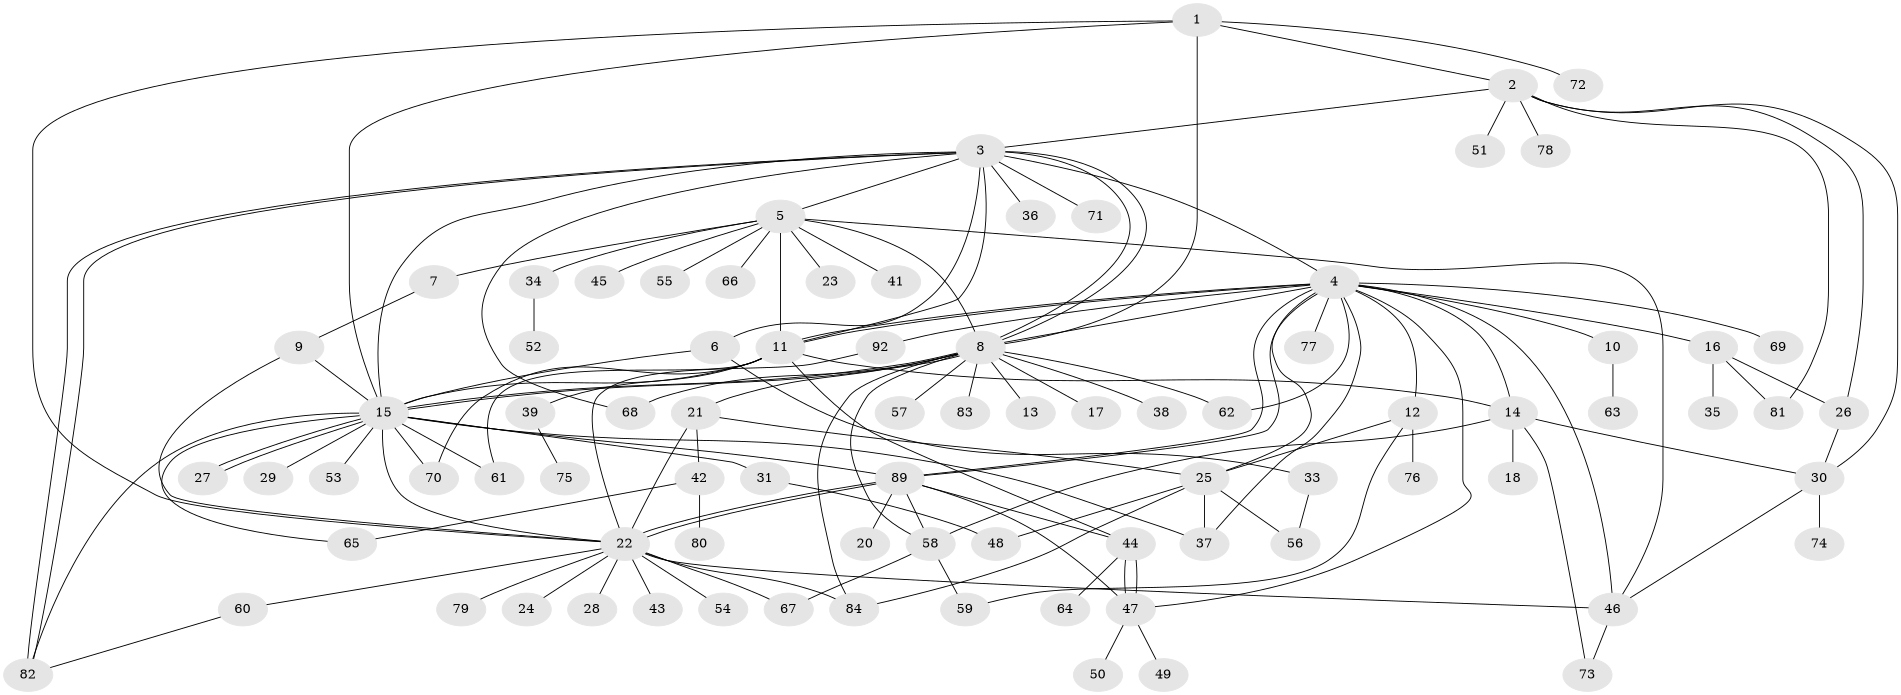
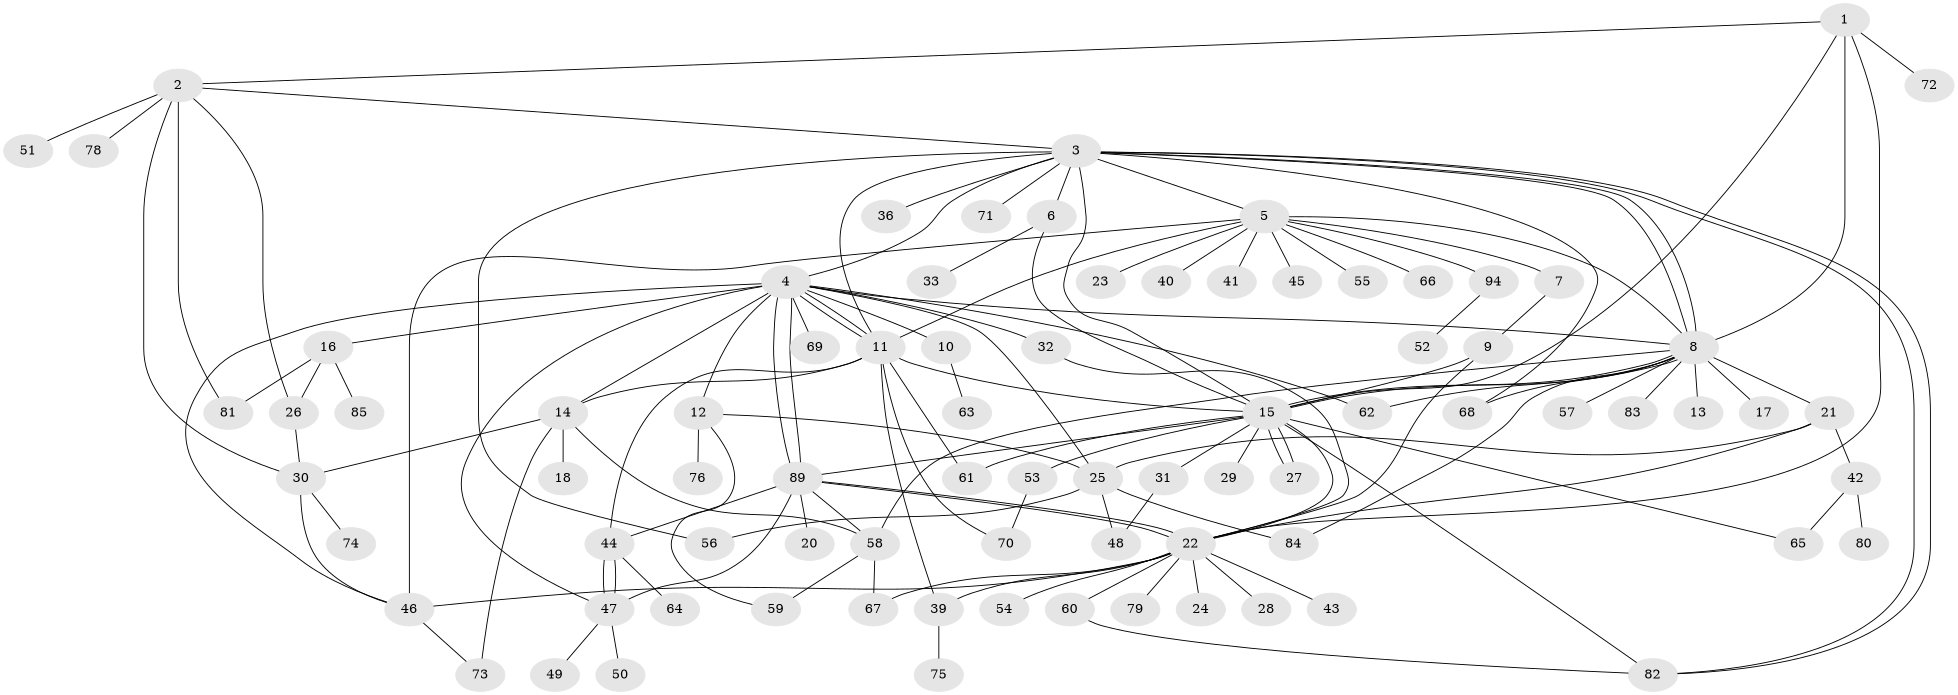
(534, 282) -> (1494, 282)
none -> (1166, 282)
(881, 348) -> (1046, 348)
(1309, 348) -> none
(1162, 413) -> none
(1713, 413) -> (359, 413)
(409, 446) -> (1019, 513)
(1304, 511) -> (553, 210)
(1204, 544) -> none
(741, 575) -> (1064, 575)
